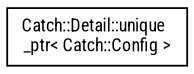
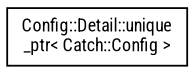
(97, 37) -> (97, 37)
